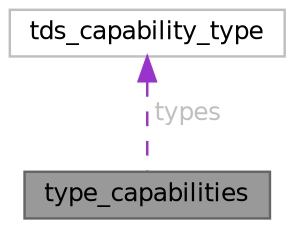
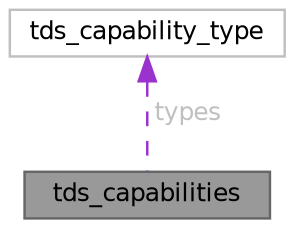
(147, 195) -> (147, 195)
